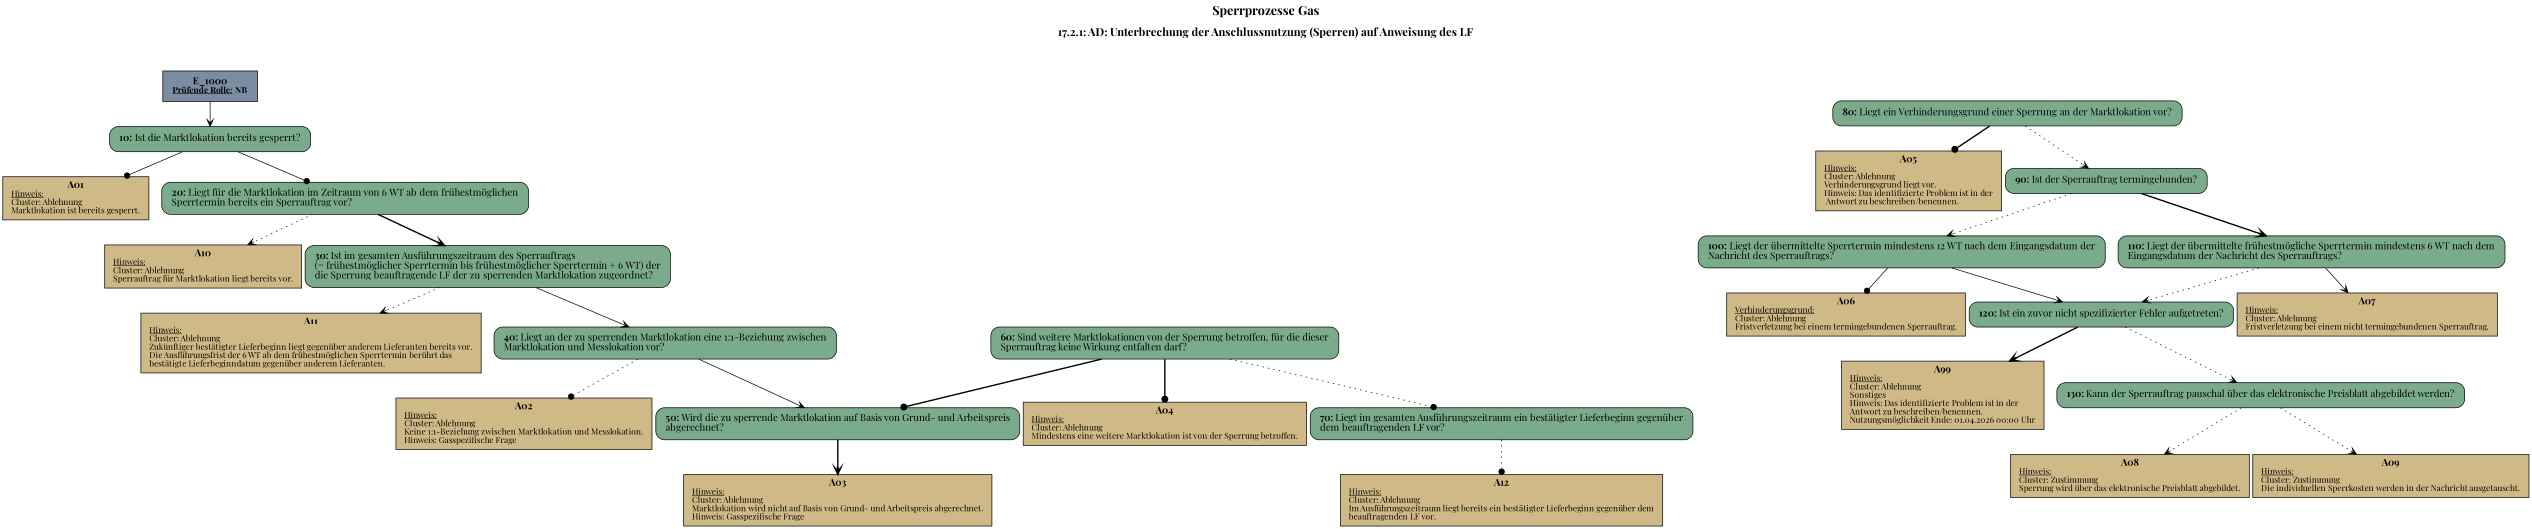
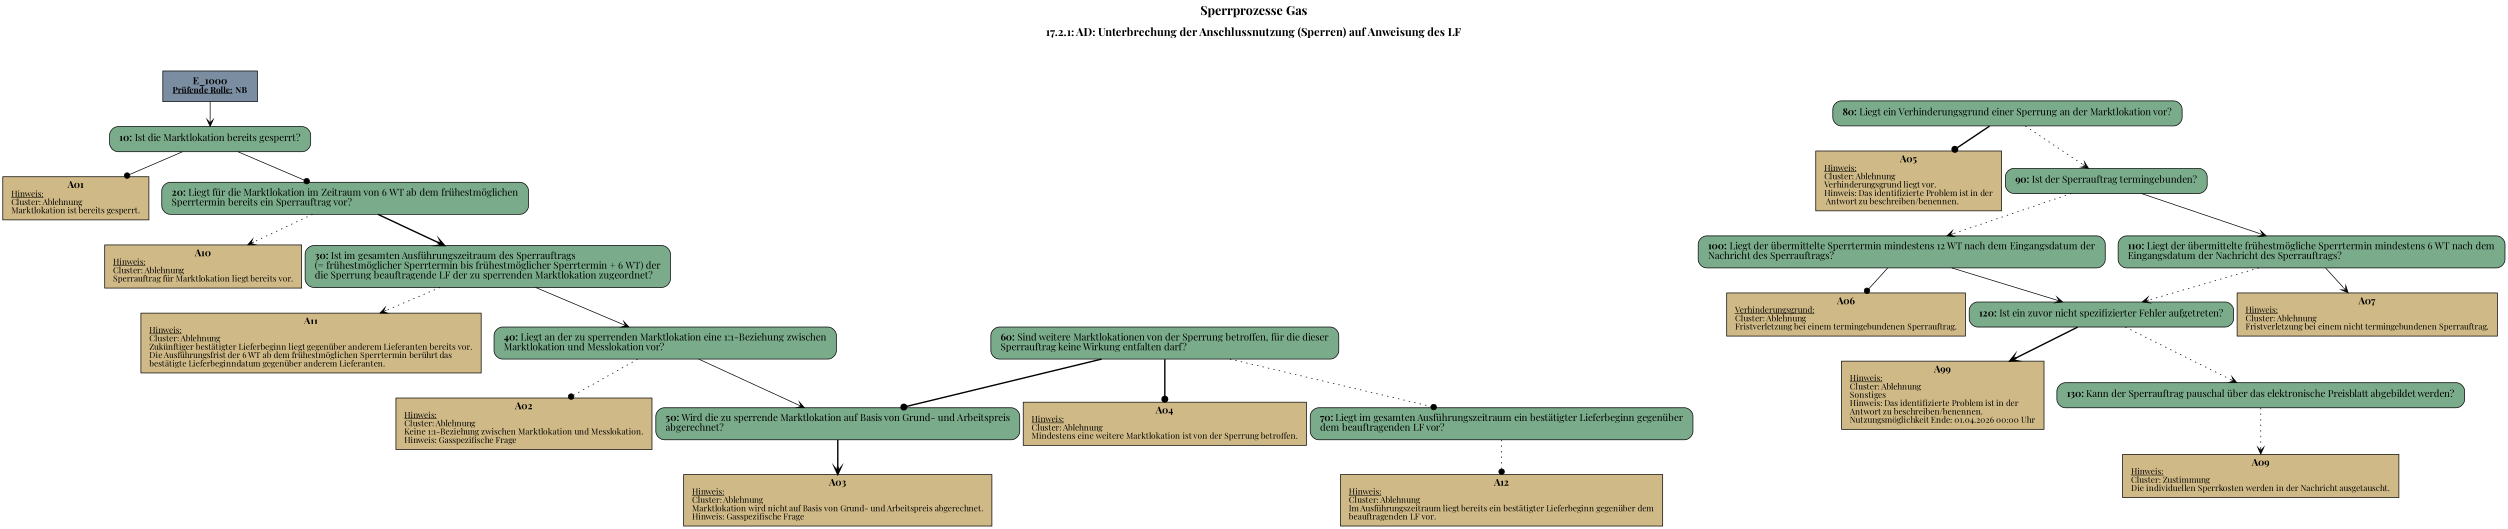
(2200, 214) -> (2200, 214)
(2130, 476) -> none
